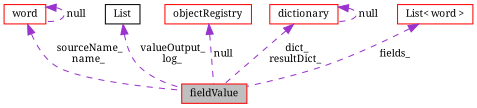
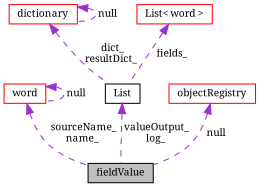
(255, 57) -> (80, 60)
(330, 64) -> (146, 58)
(214, 94) -> (121, 173)
